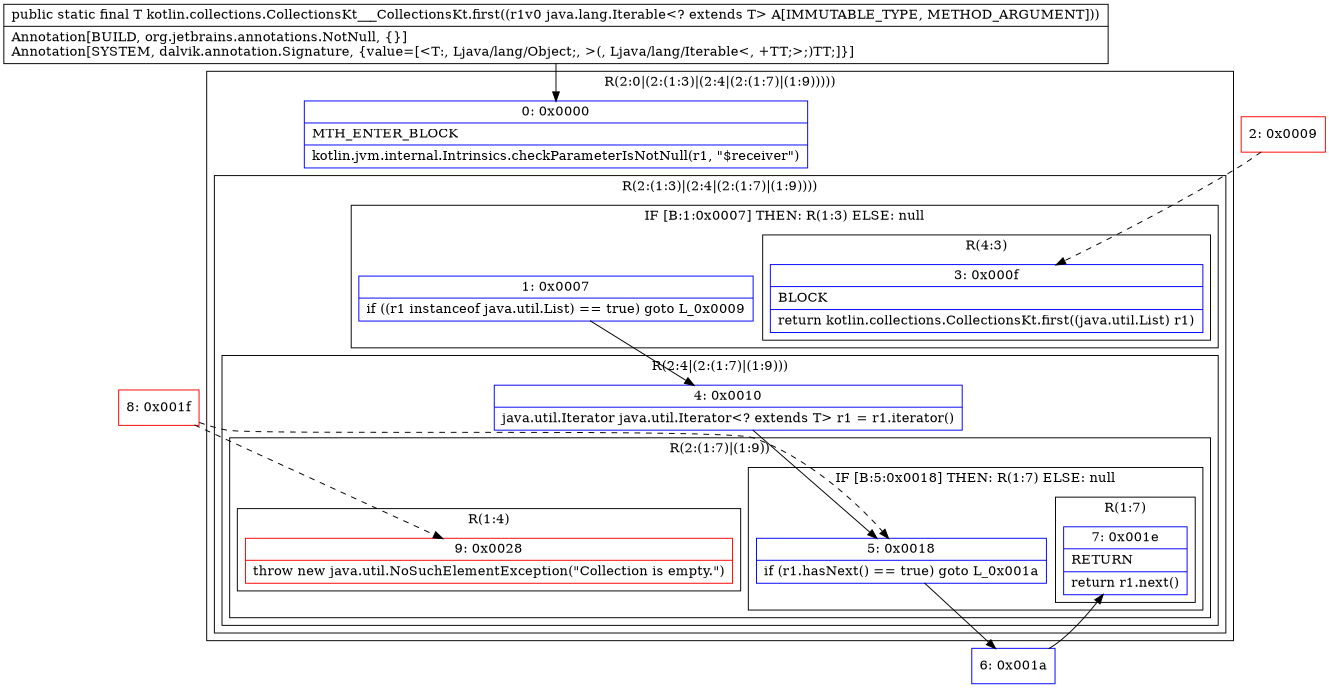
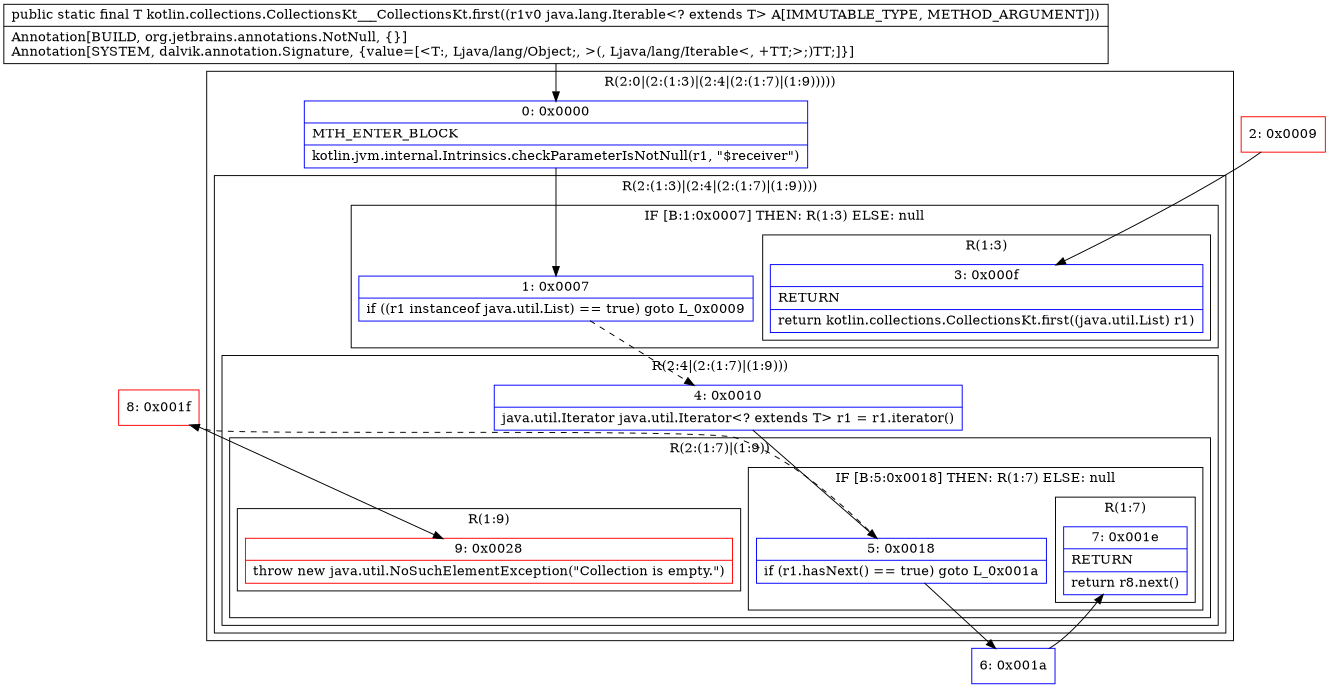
(1160, 212) -> (1160, 212)
none -> (556, 217)
(987, 246) -> (987, 246)
(803, 298) -> (809, 298)
(624, 342) -> (624, 342)
(556, 432) -> (555, 432)
(314, 480) -> (314, 480)
(489, 520) -> (489, 520)
(1125, 583) -> (1125, 583)
